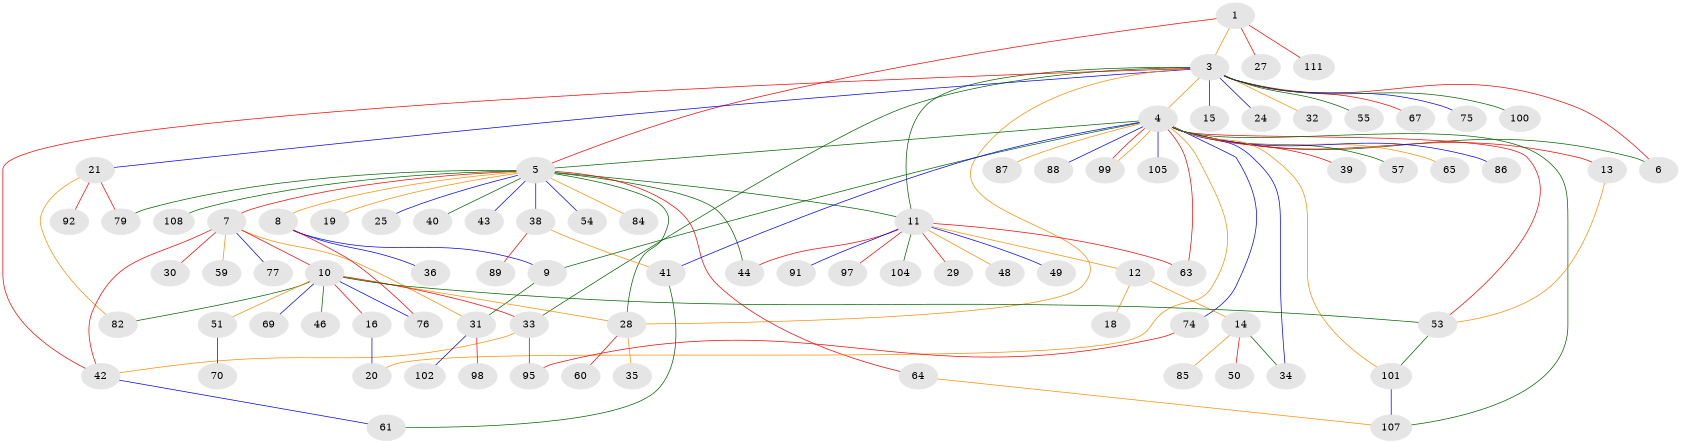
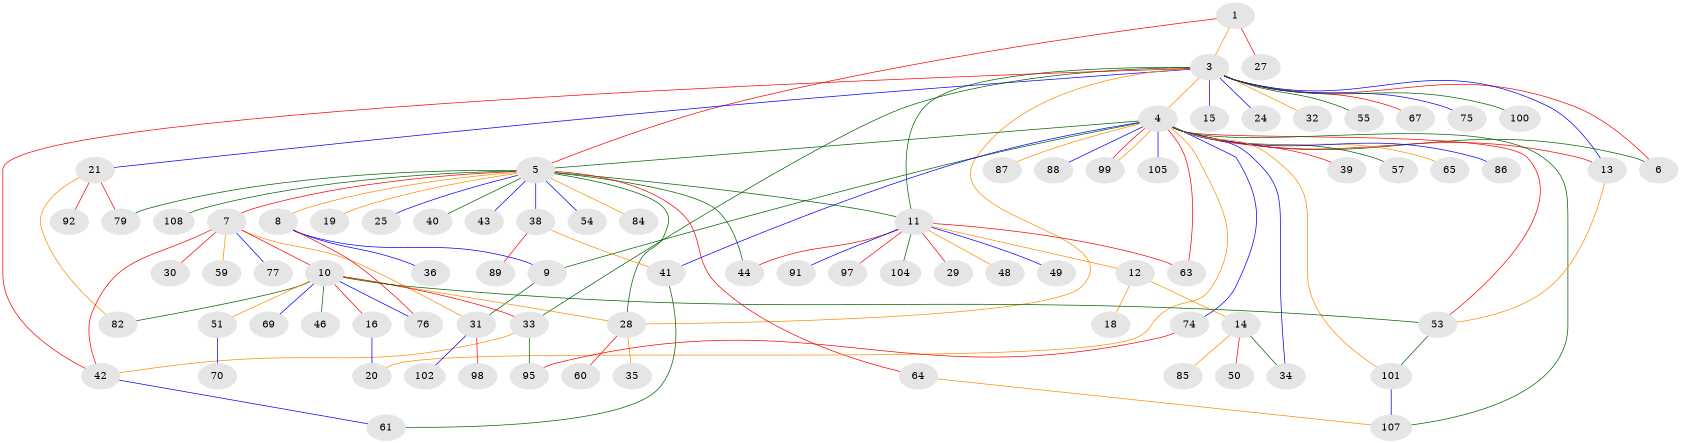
(1314, 67) -> none
none -> (1424, 81)
